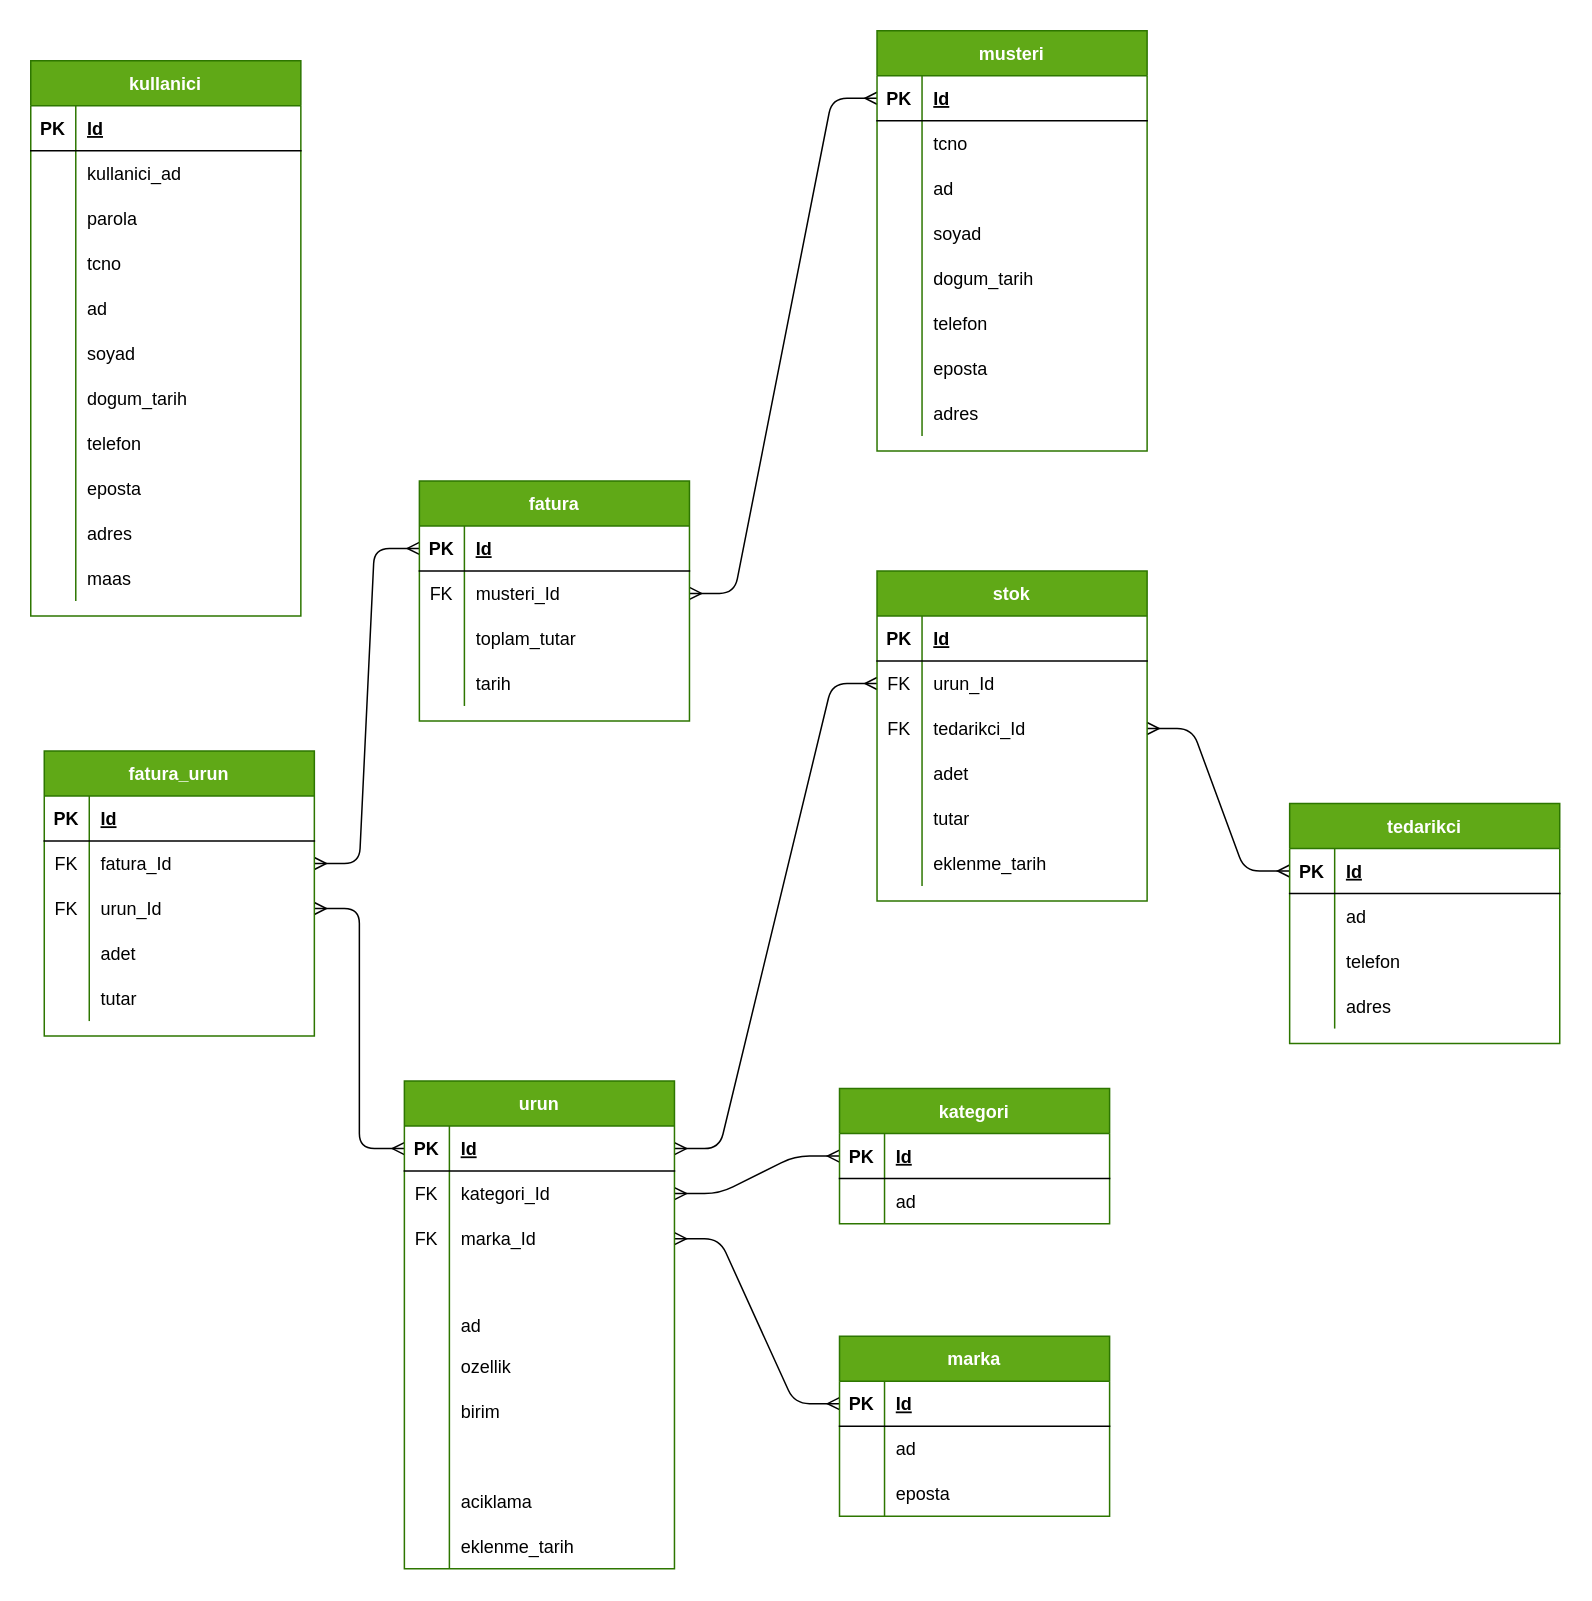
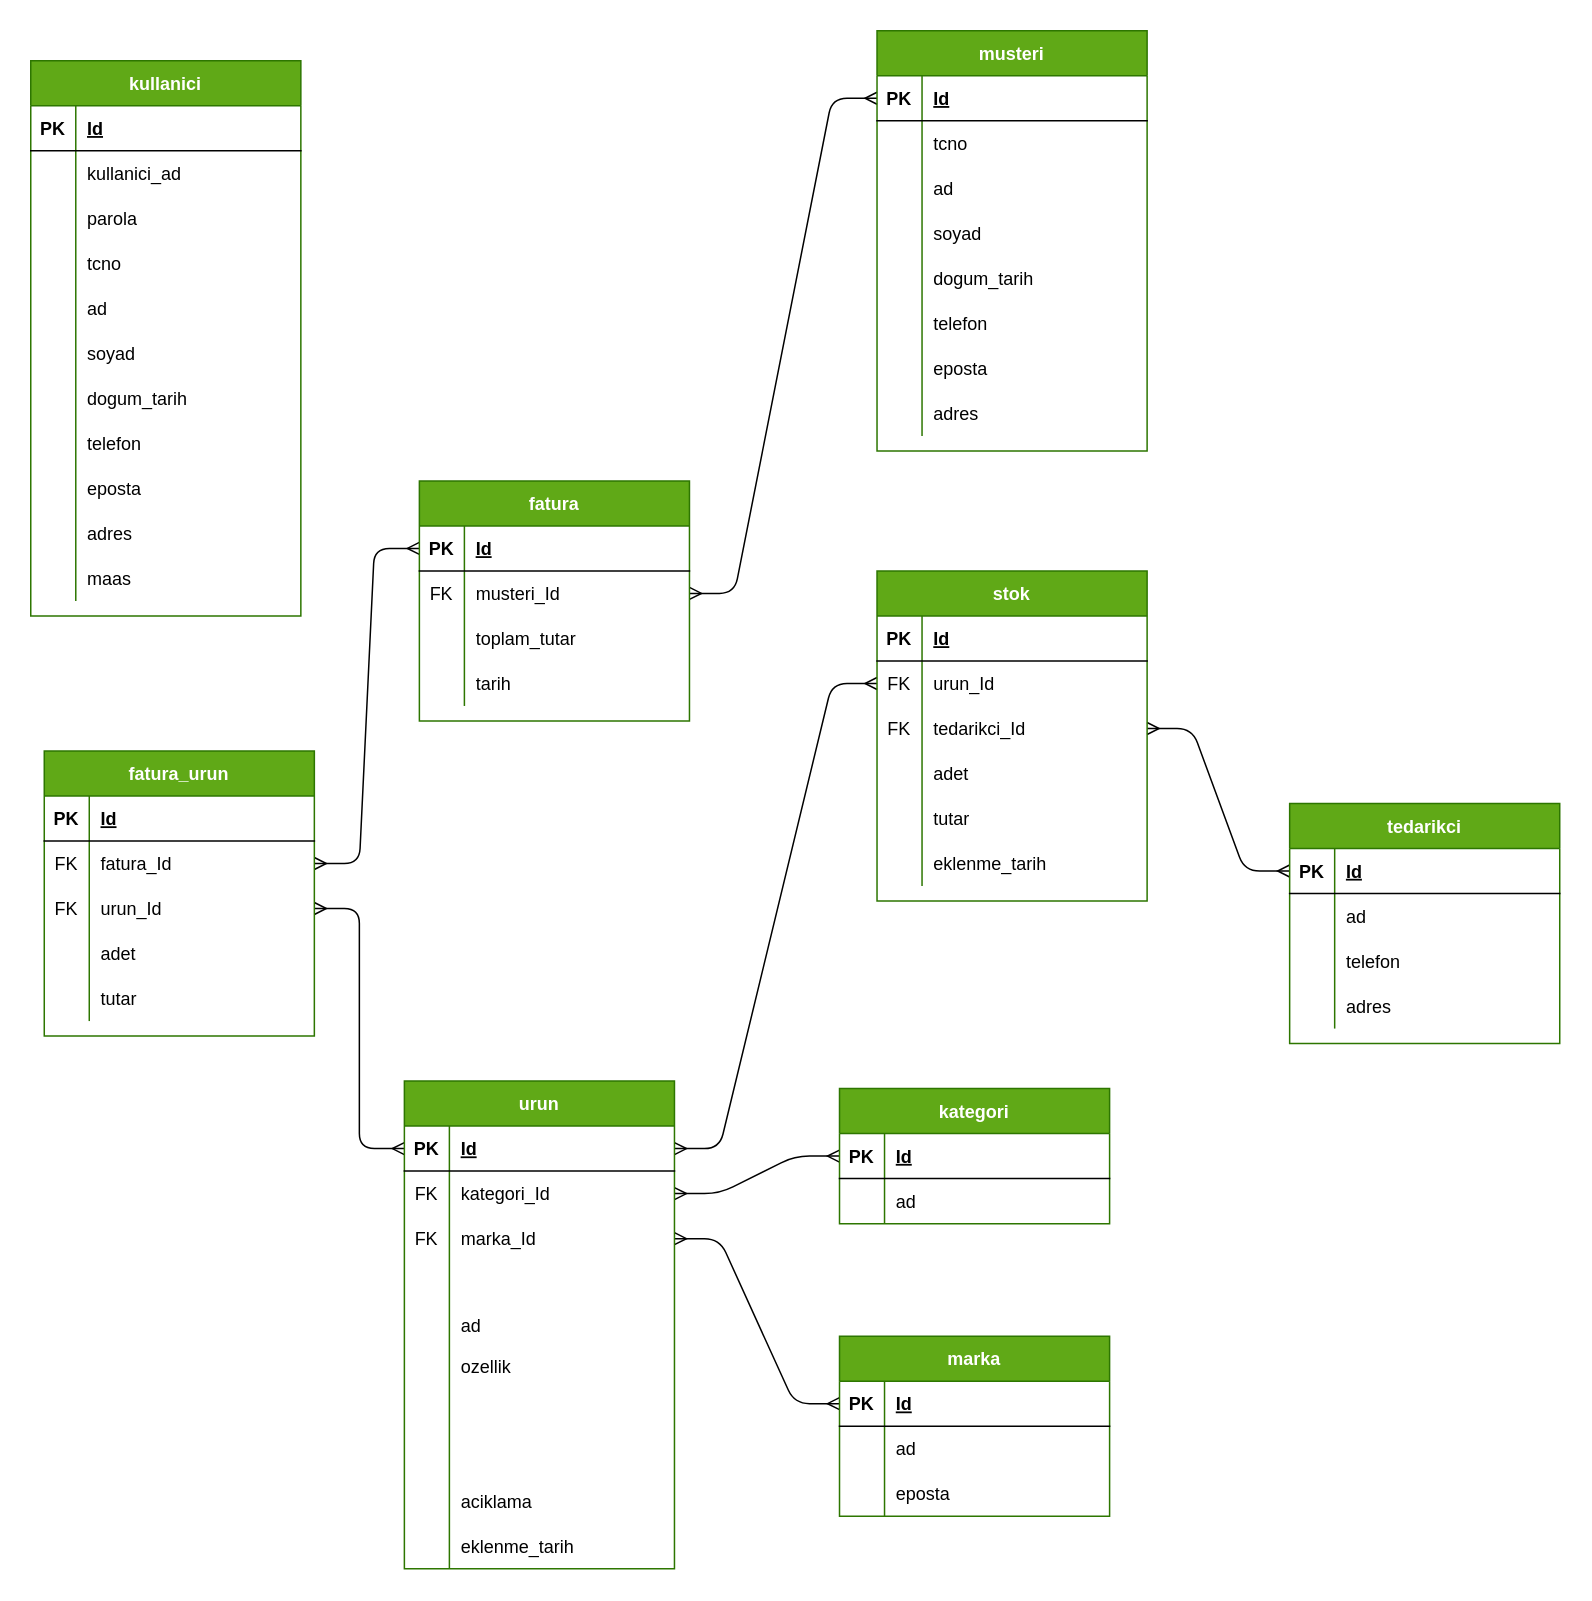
(562, 1411) -> none
